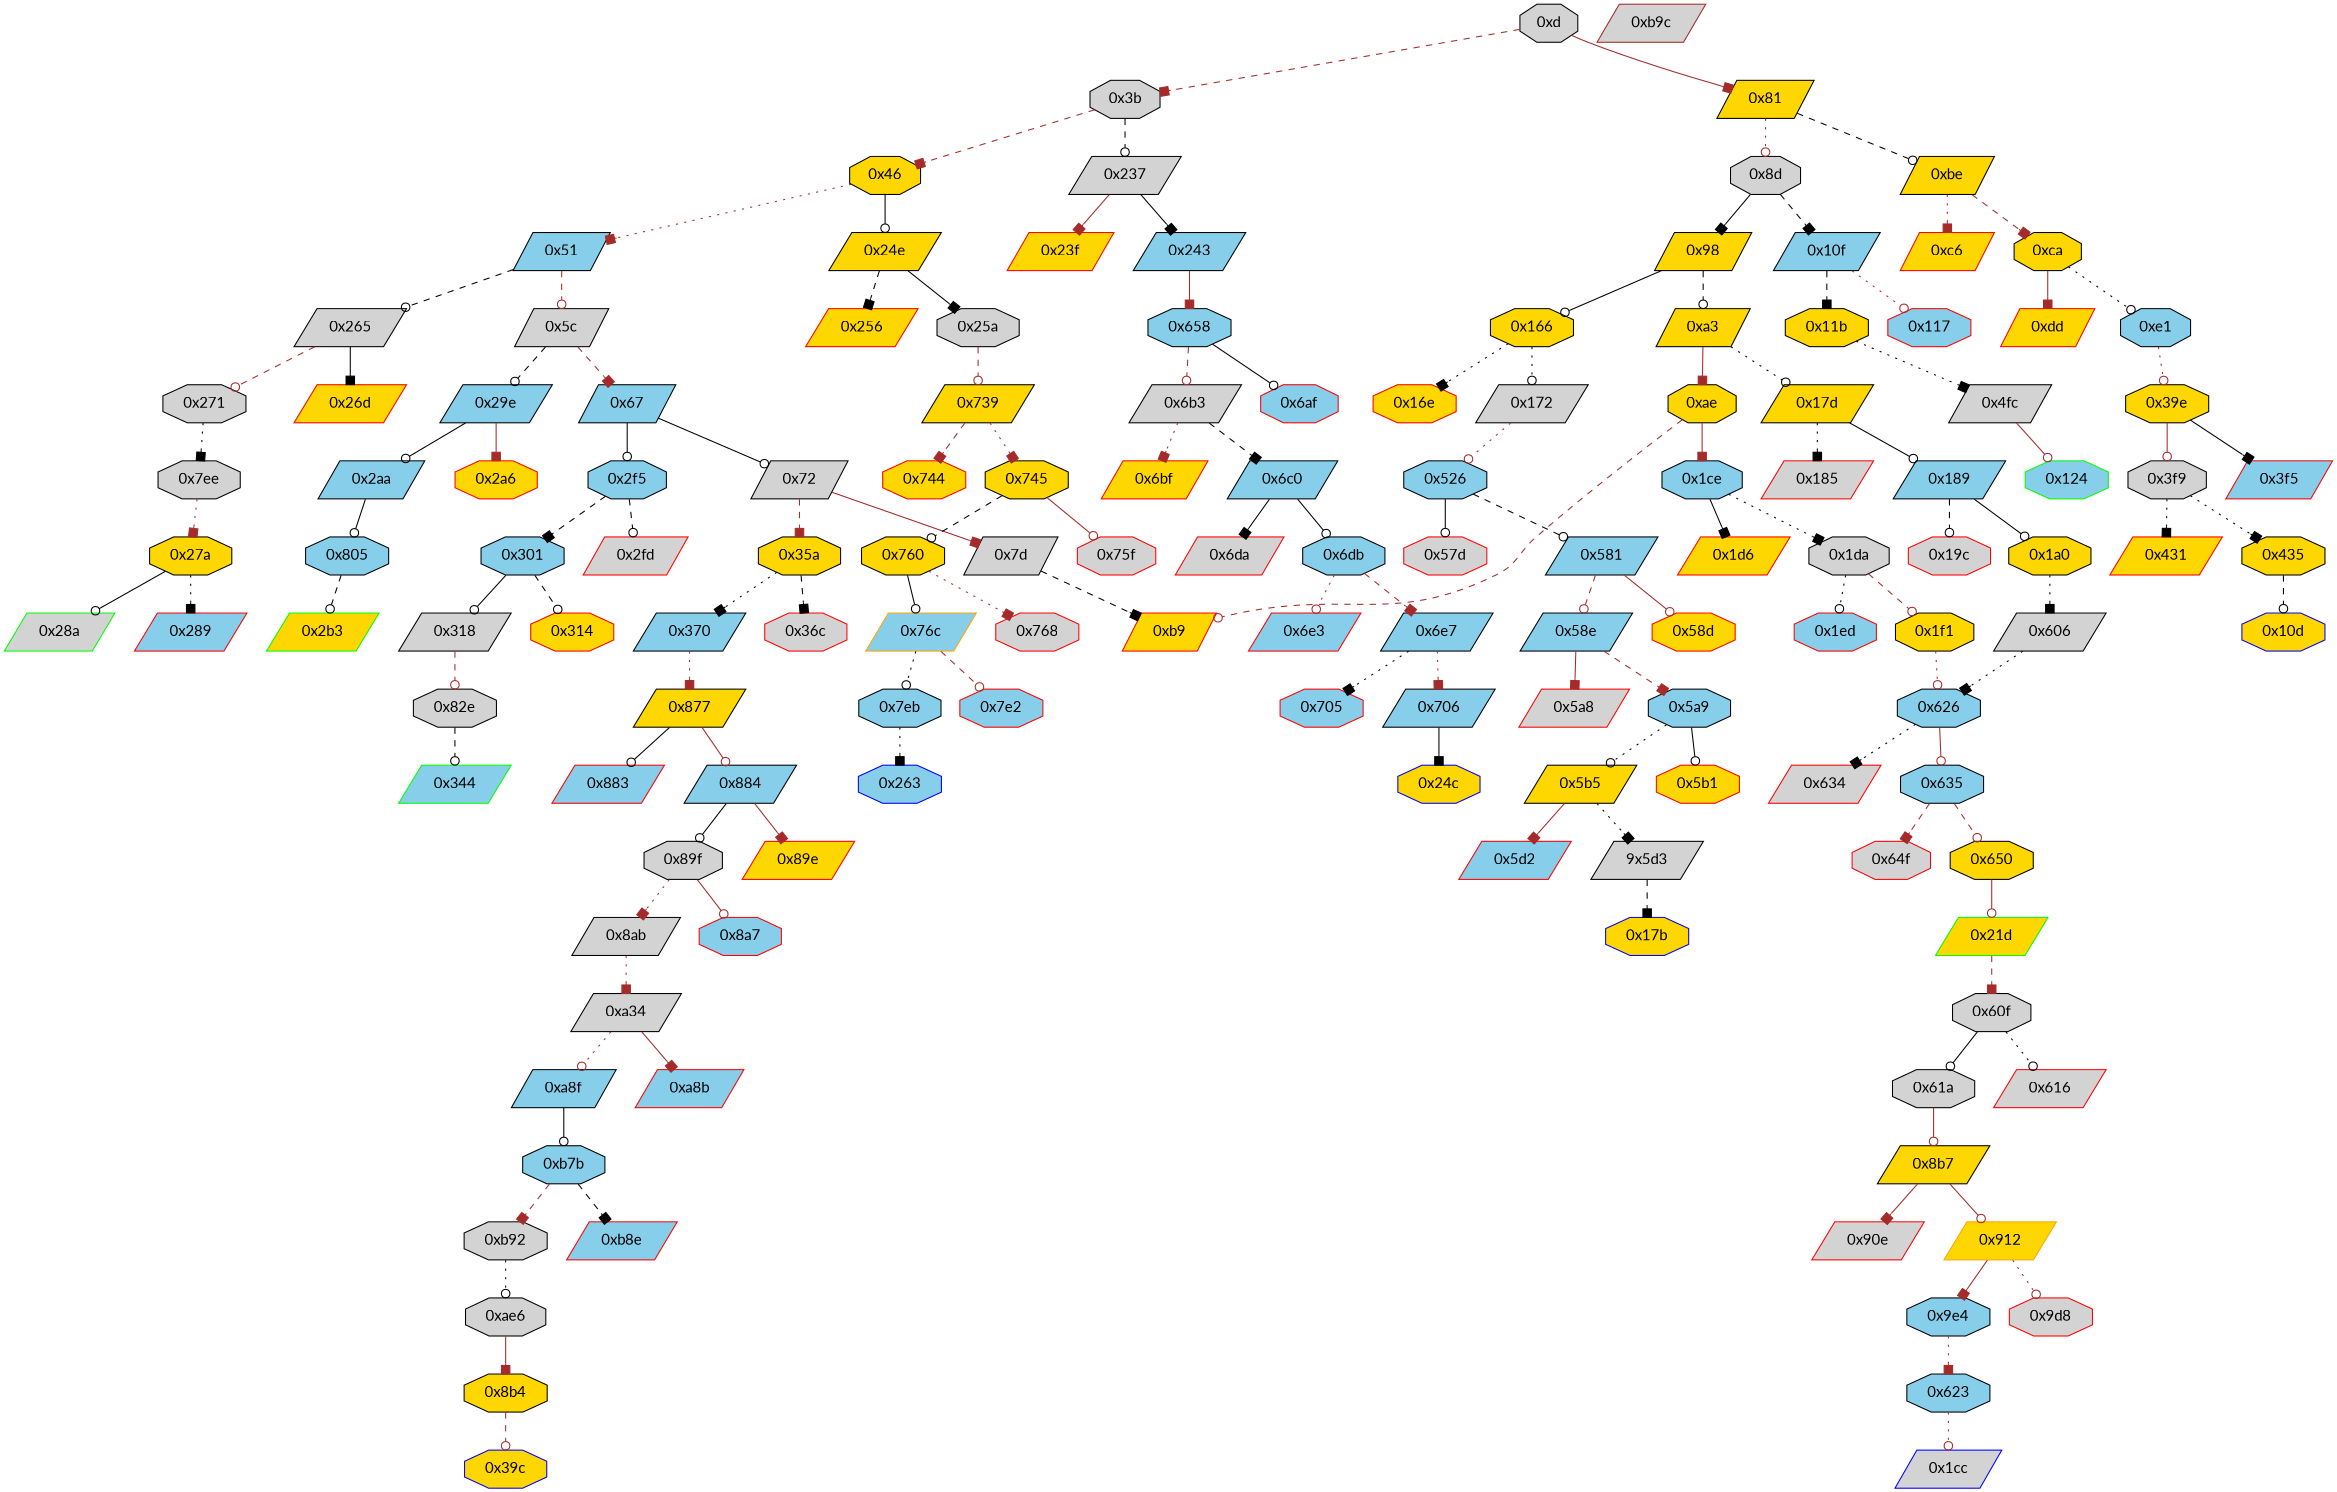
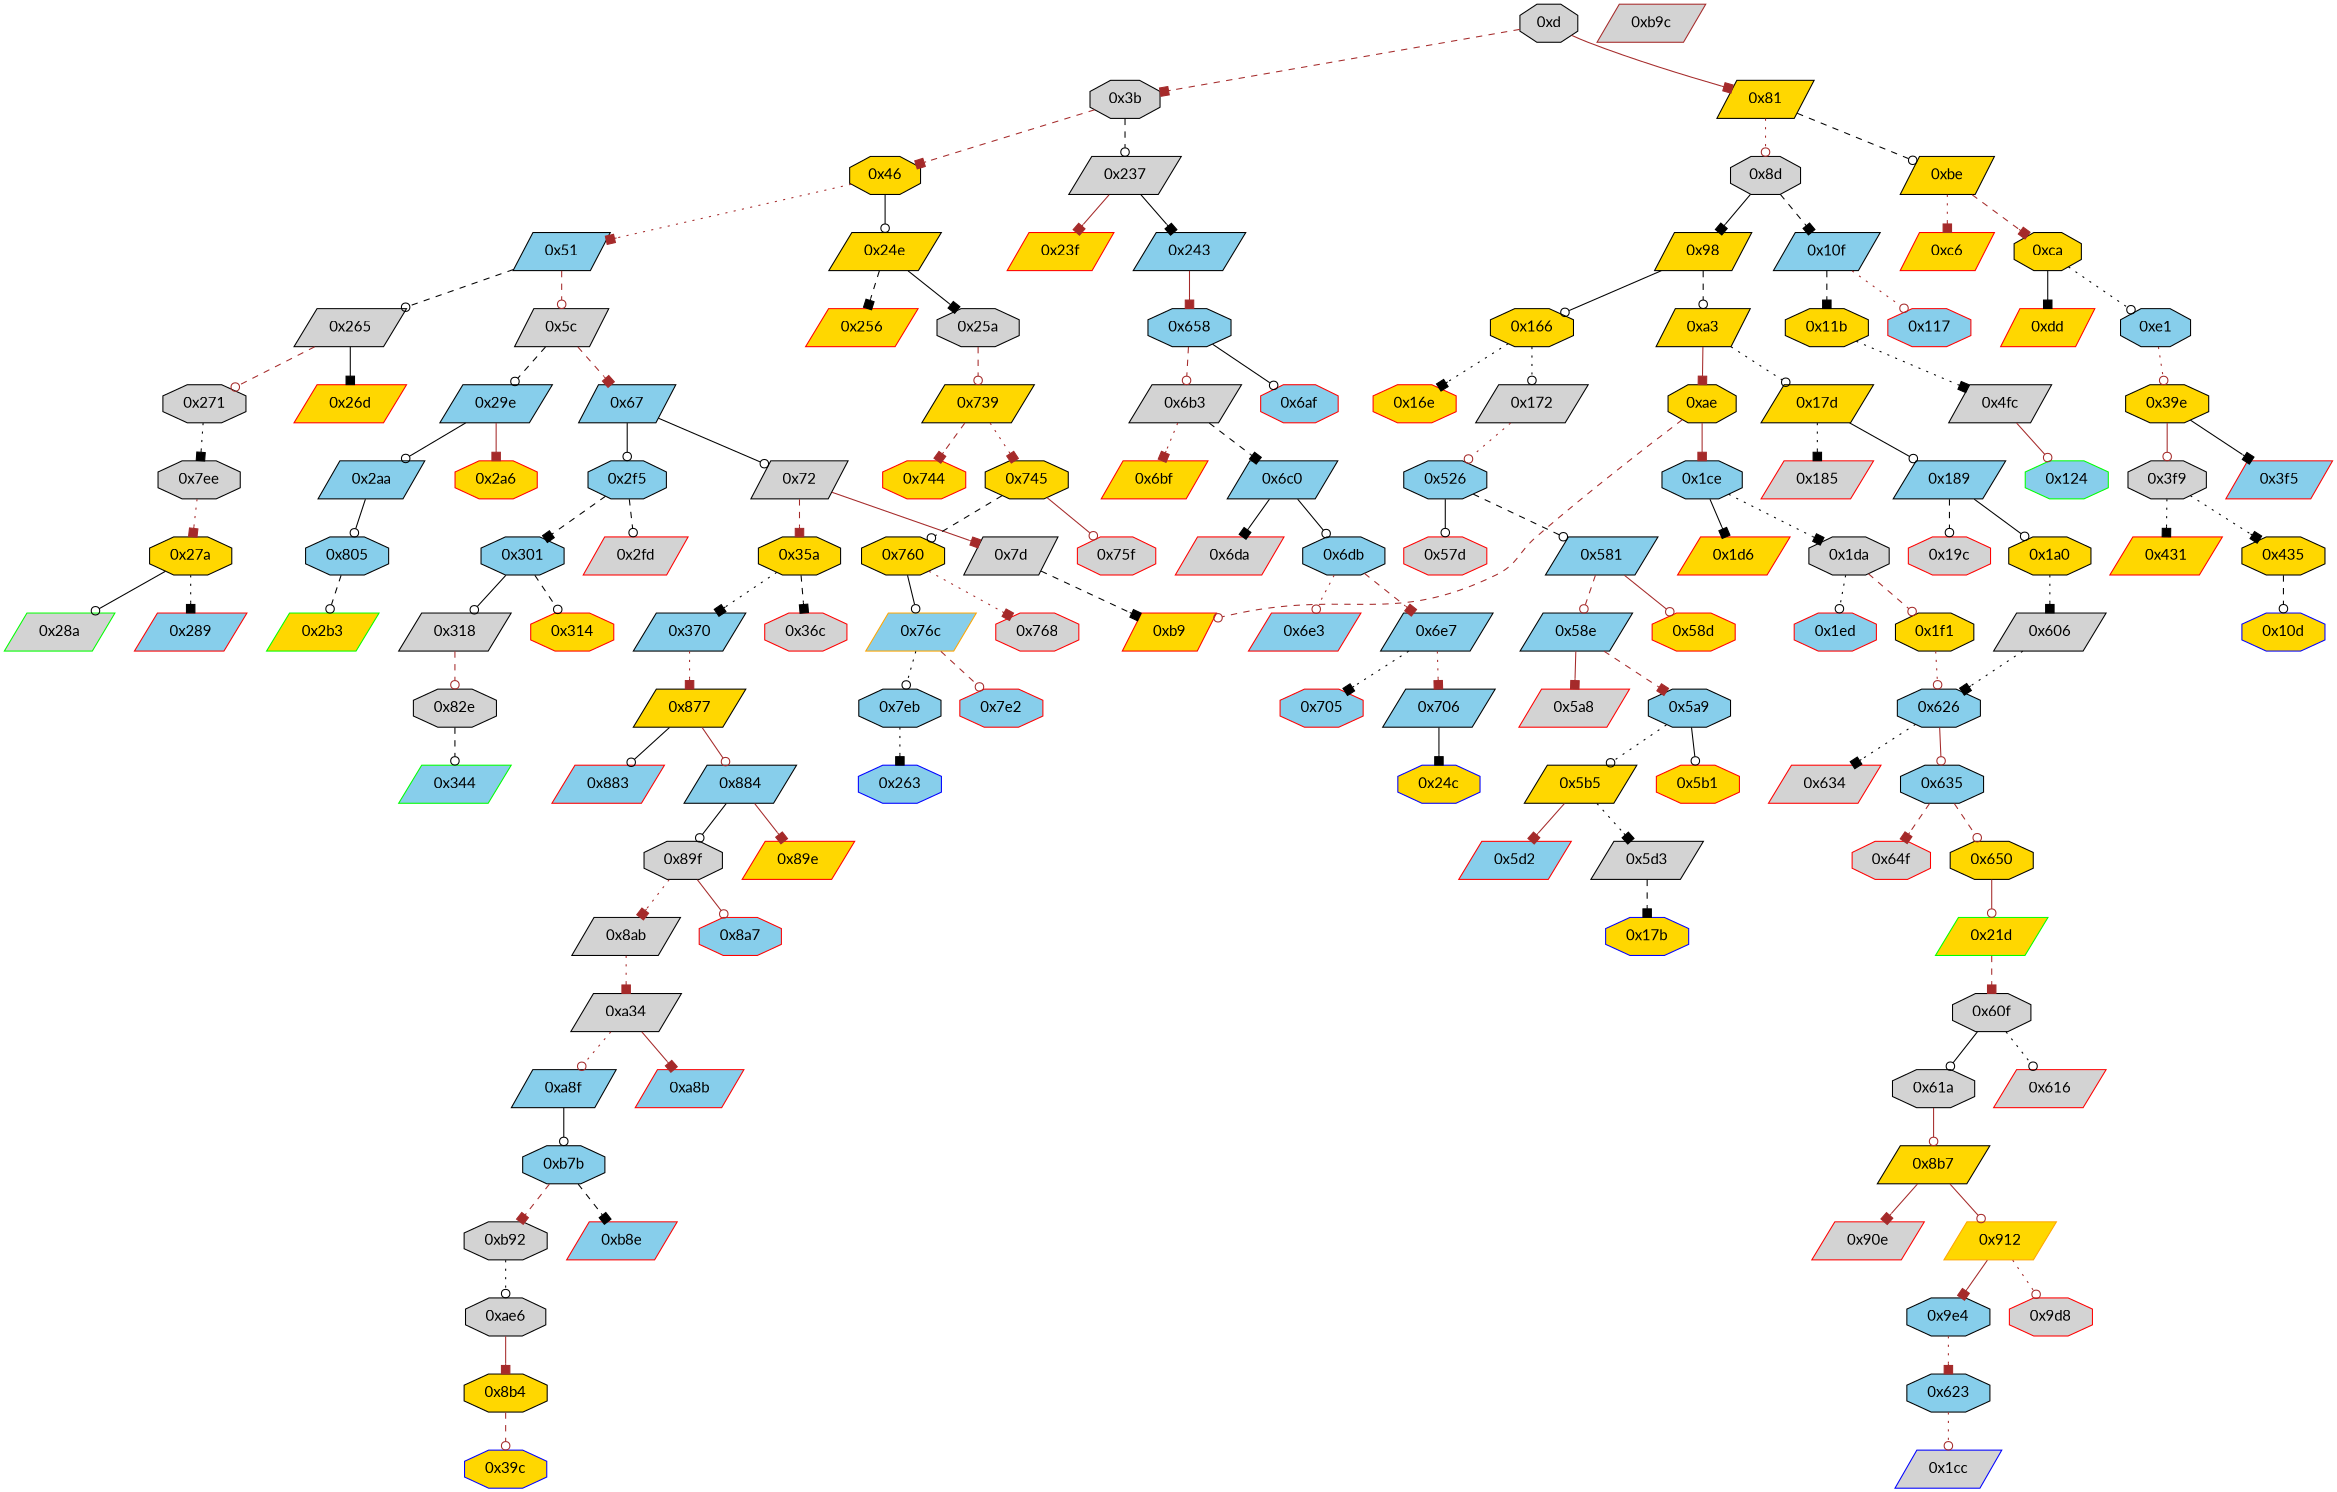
(2048, 284) -> (2048, 284)
(1647, 860) -> (1647, 860)
